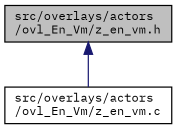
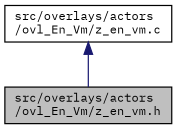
(88, 71) -> (88, 71)
